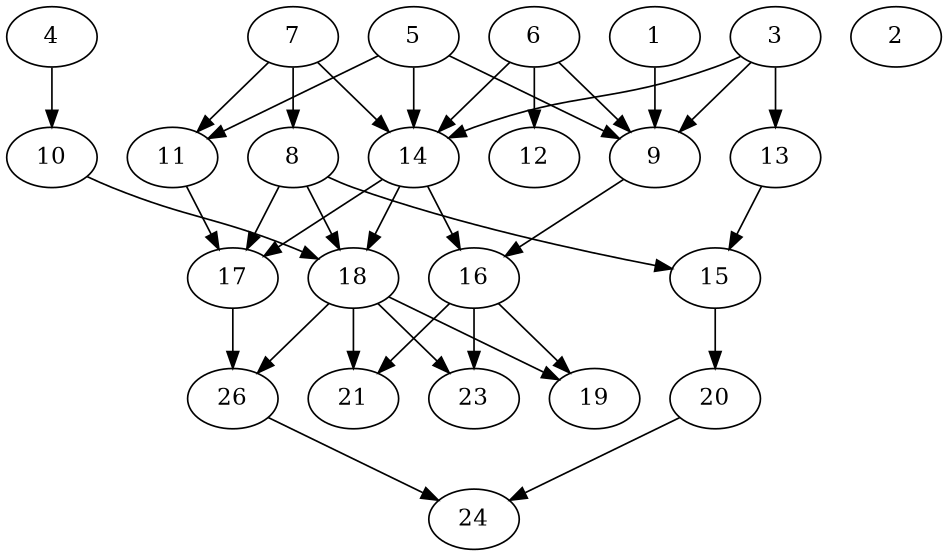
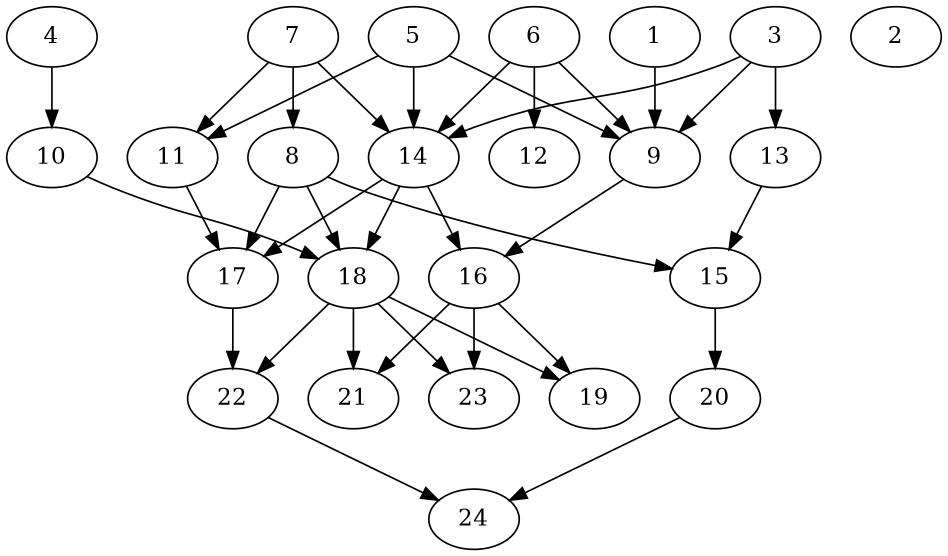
(233, 399) -> (233, 399)
